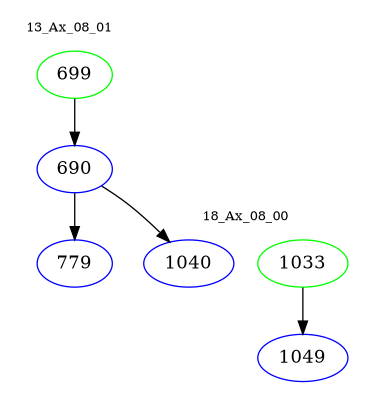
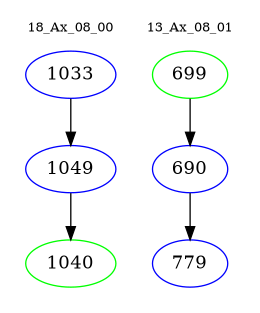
(142, 216) -> (71, 210)
(189, 264) -> (71, 264)
(303, 264) -> (71, 75)
